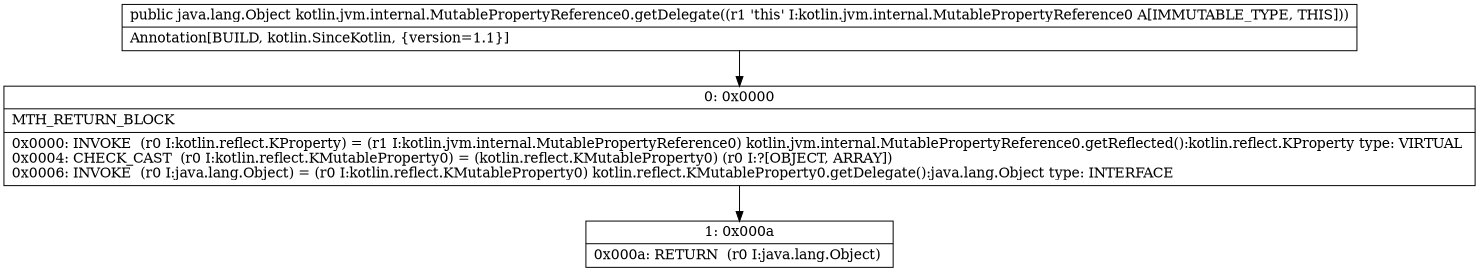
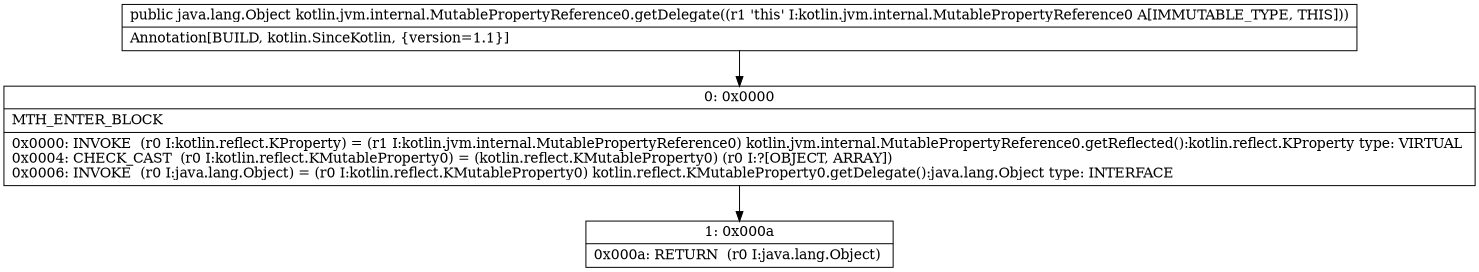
(94, 120) -> (88, 120)
